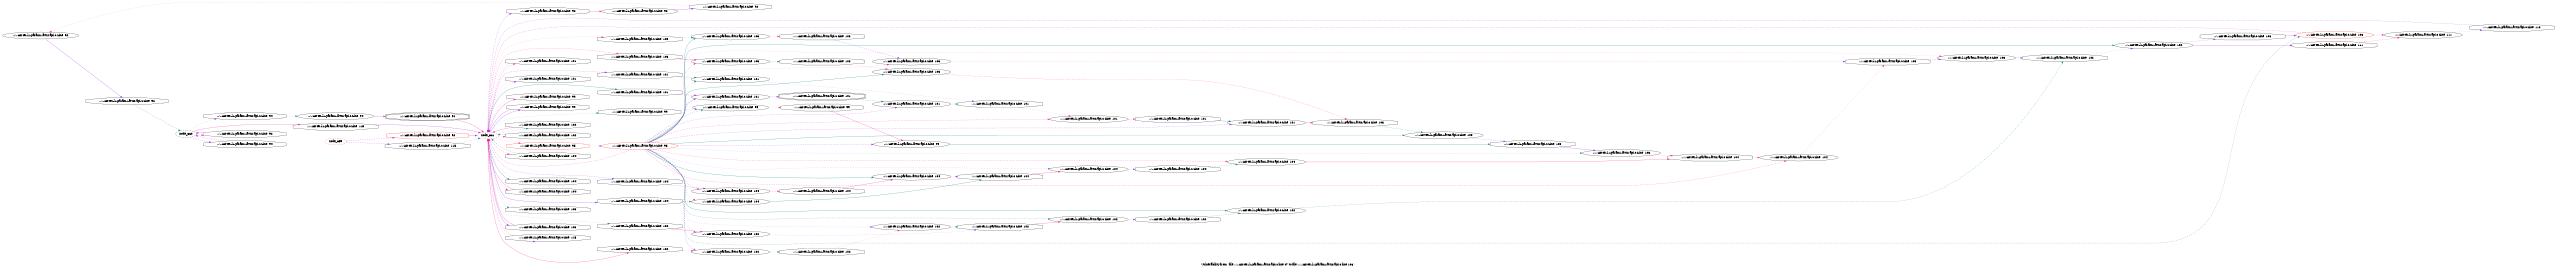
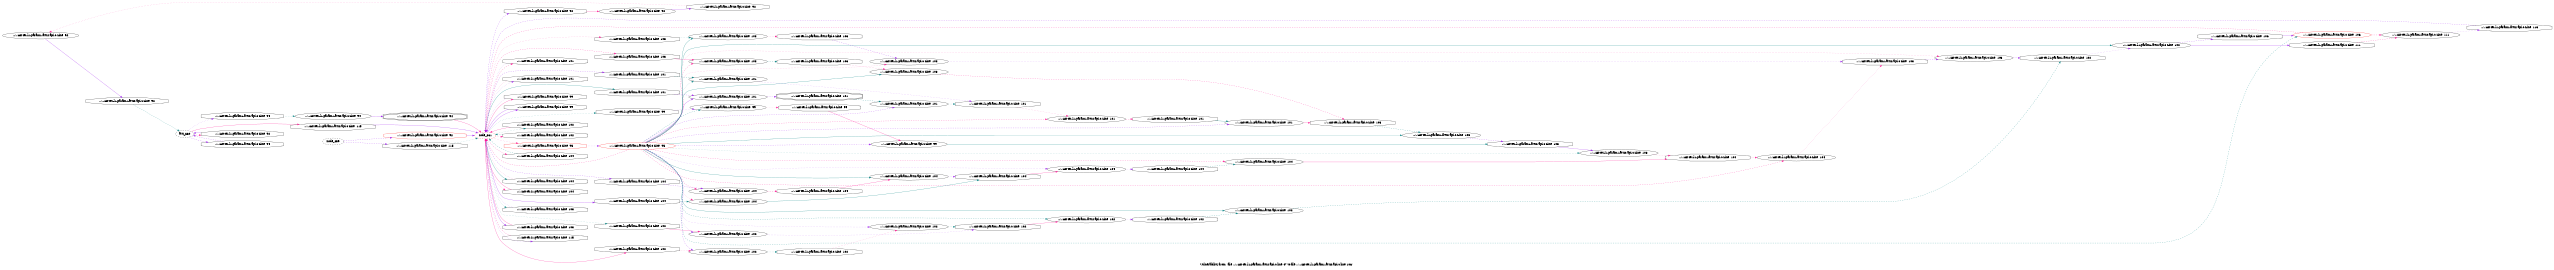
(186, 134) -> (185, 134)
(336, 142) -> (333, 142)
